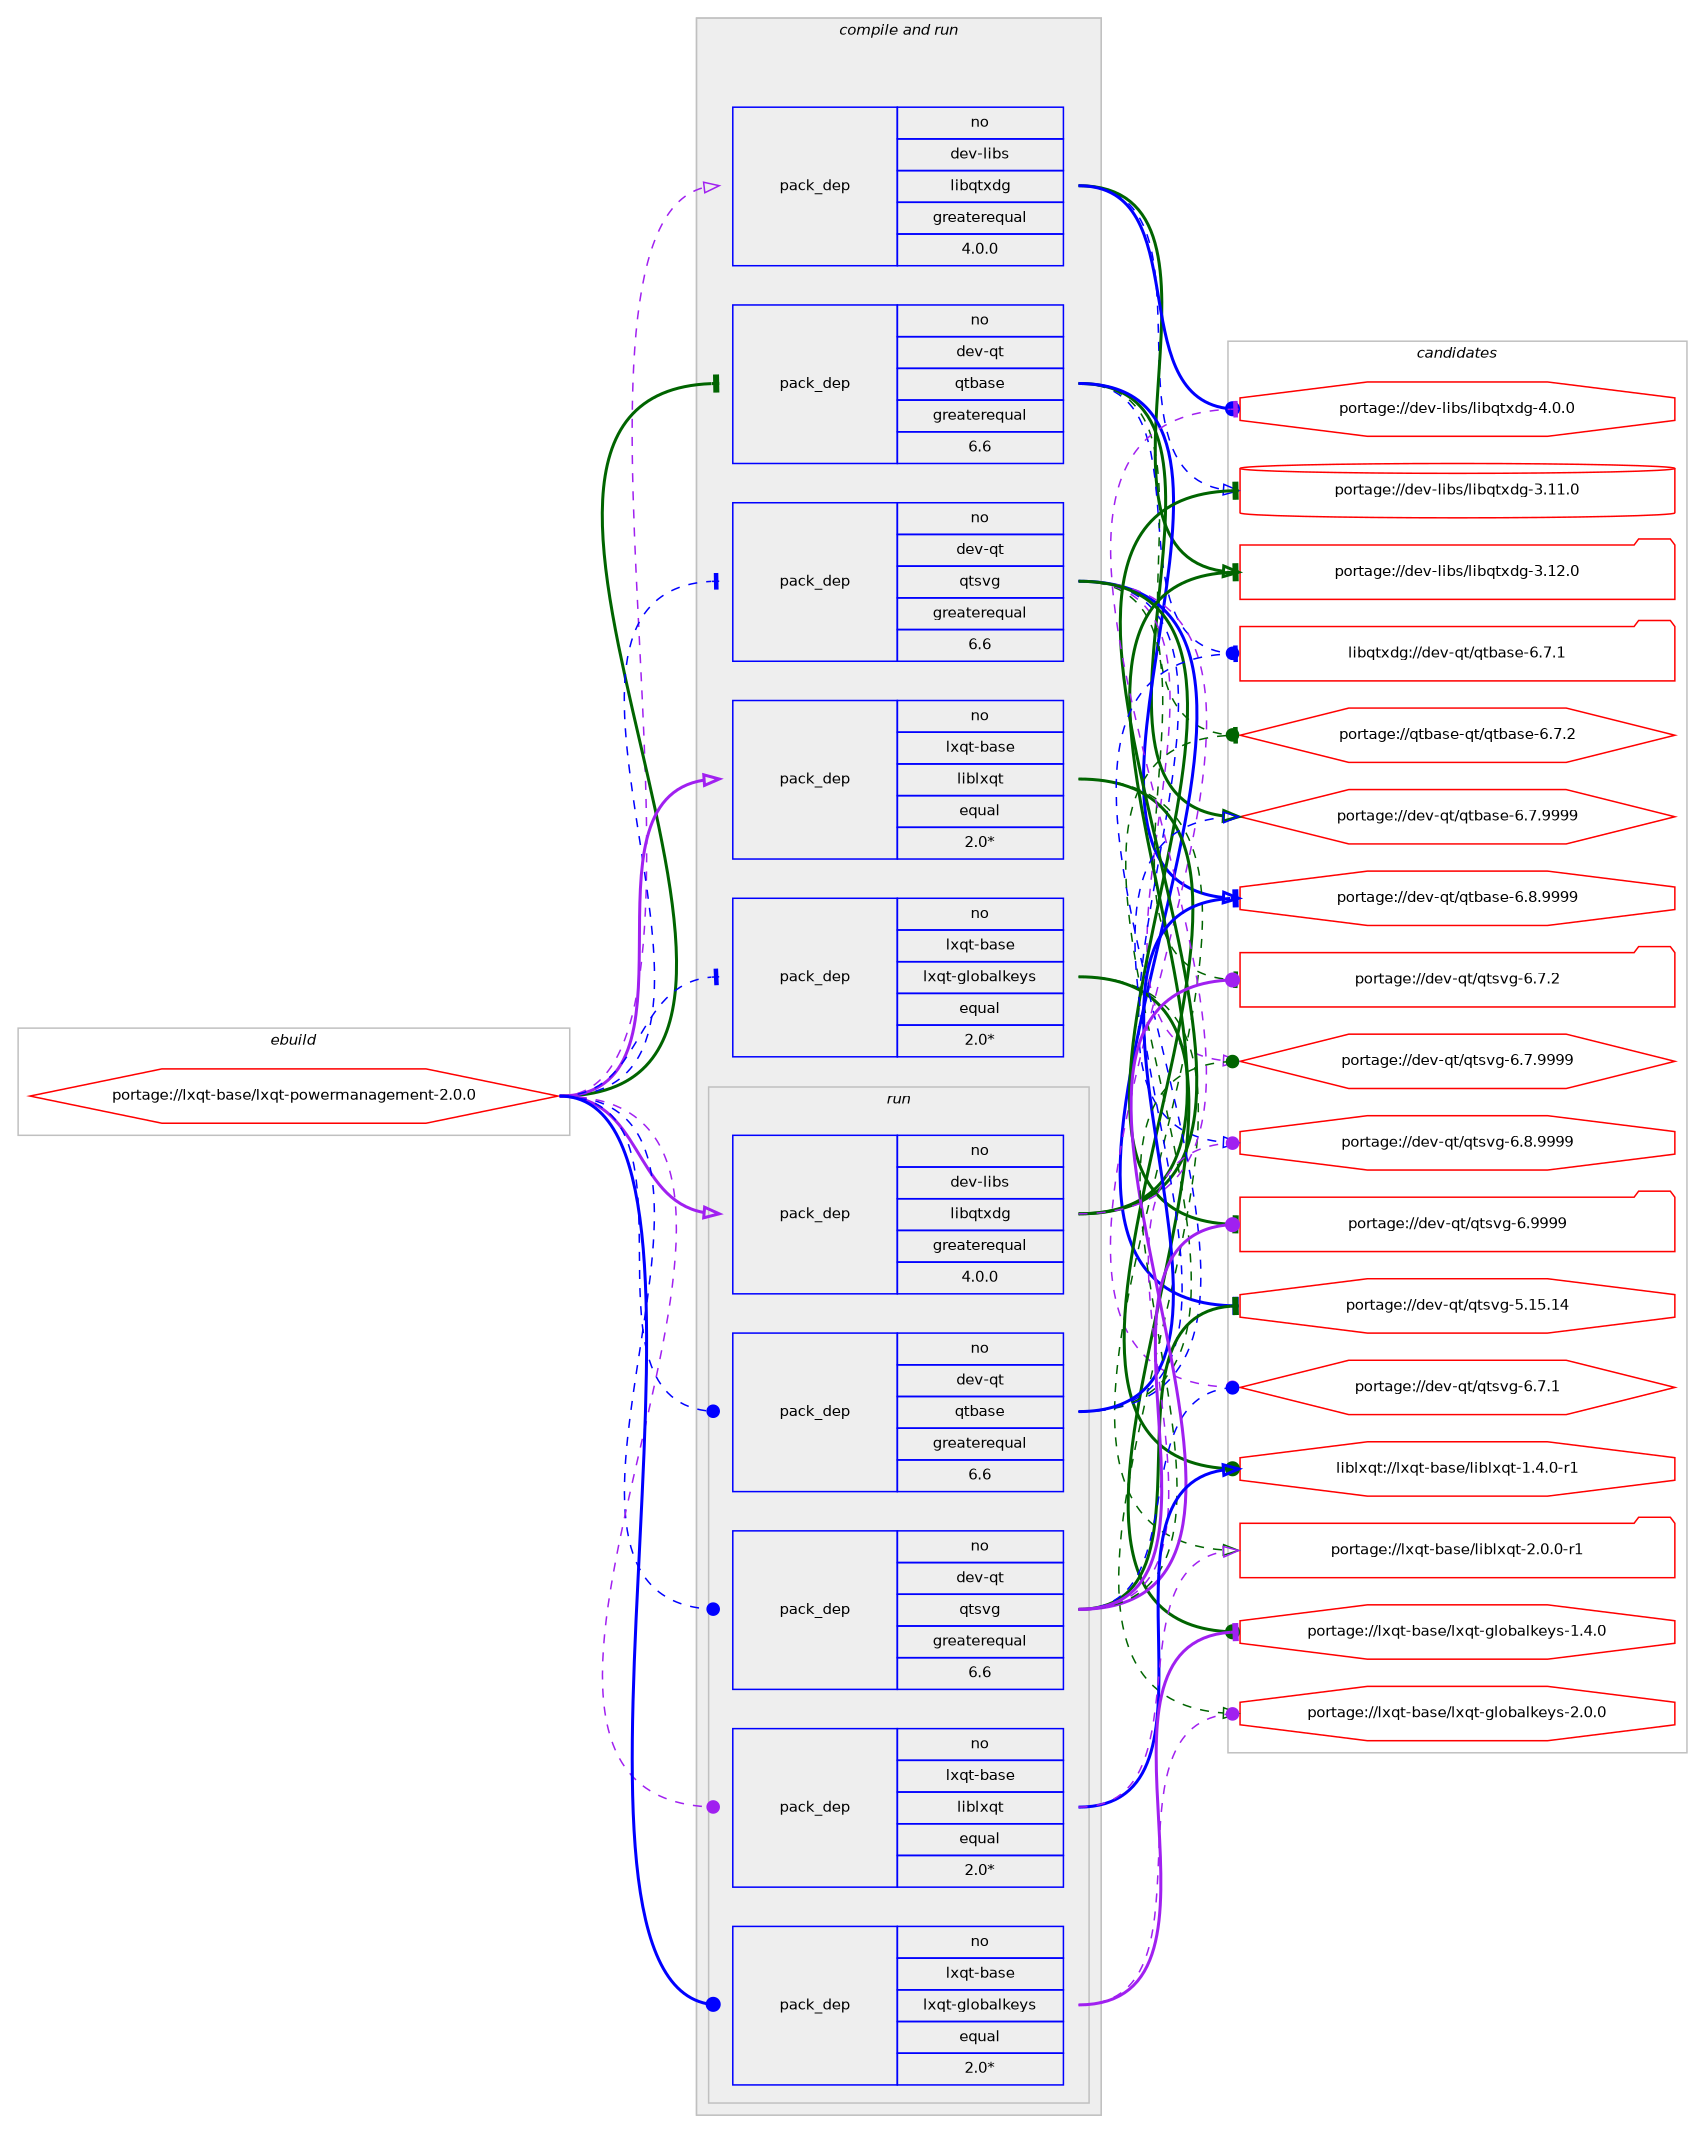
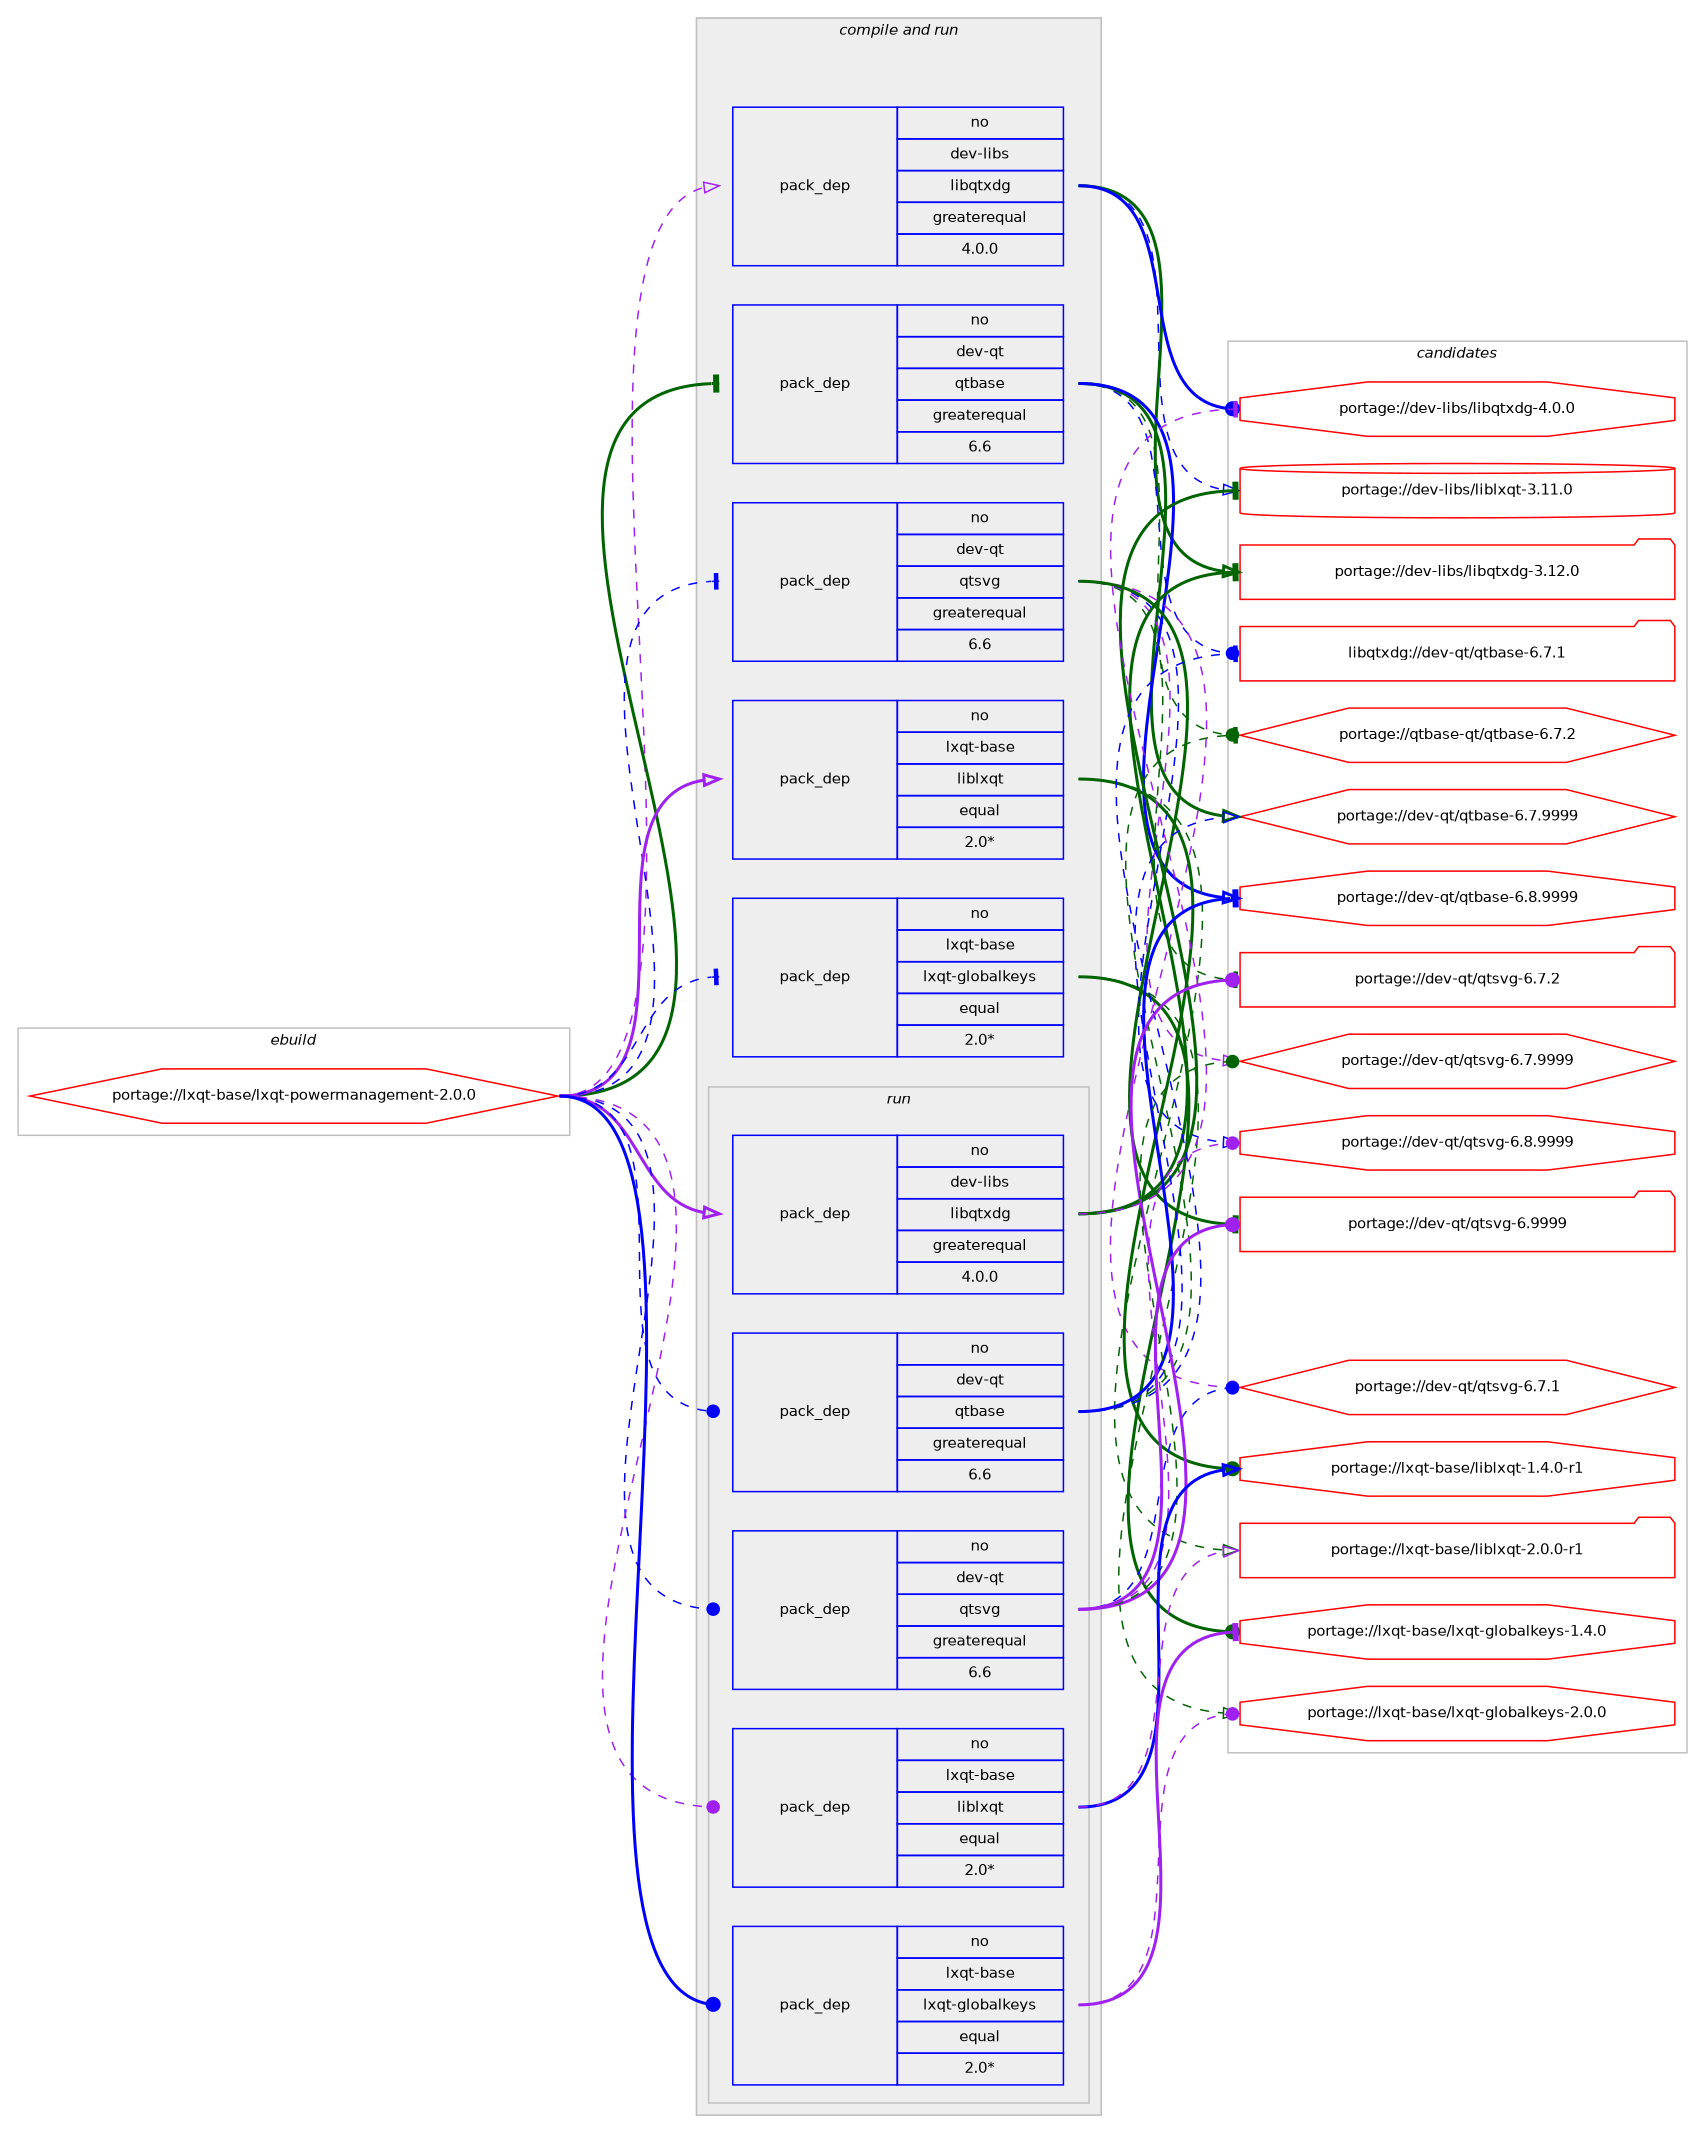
(1457, 491) -> (1457, 491)
(1457, 1306) -> none
(1457, 1469) -> (1457, 1469)
